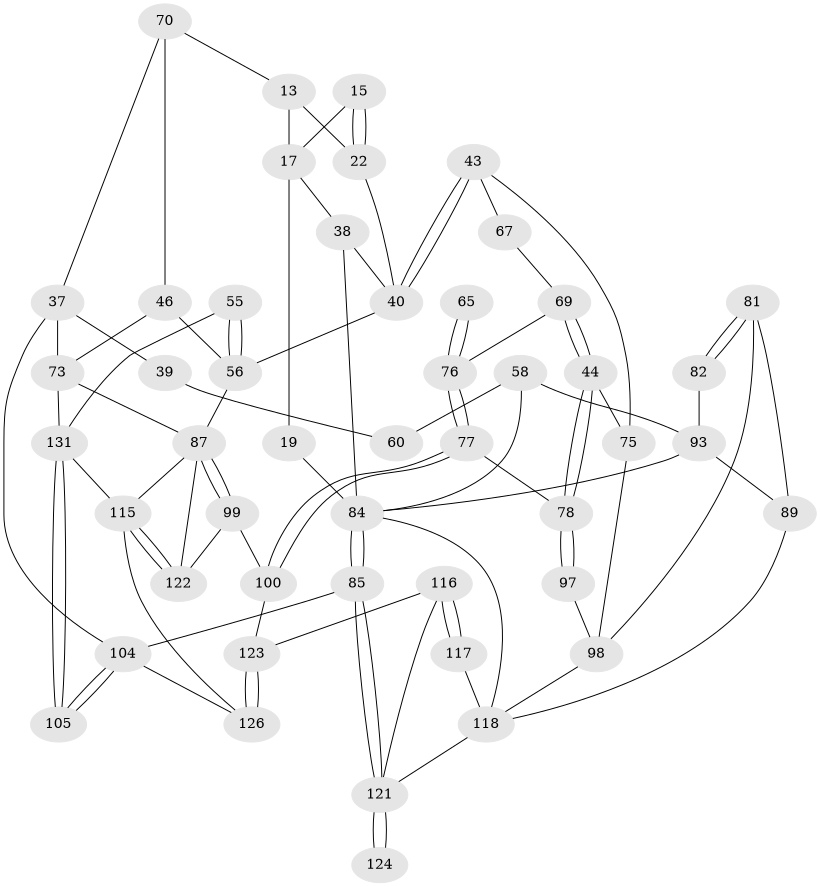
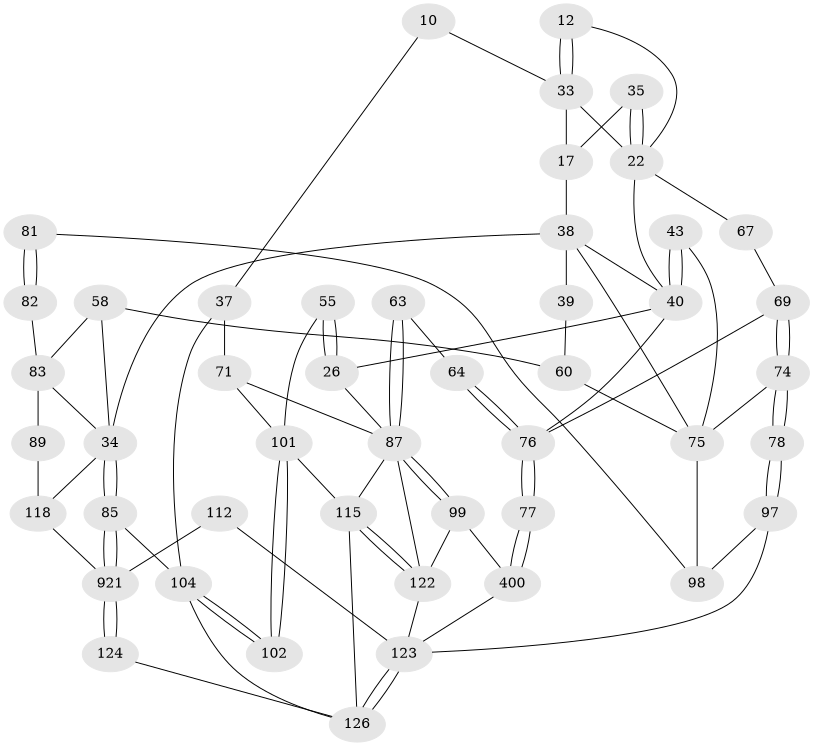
(165, 21) -> (429, 21)
none -> (566, 21)
(289, 92) -> (566, 92)
(359, 92) -> (637, 92)
(489, 197) -> (691, 197)
(165, 303) -> none
none -> (398, 303)
(467, 303) -> (457, 373)
(104, 333) -> (566, 268)
none -> (634, 337)
(58, 373) -> (225, 373)
(235, 373) -> (332, 373)
(591, 373) -> (783, 373)
none -> (610, 380)
none -> (631, 408)
(776, 408) -> none
(60, 443) -> (284, 443)
(289, 443) -> none
(699, 443) -> (38, 373)
(517, 478) -> none
(357, 514) -> (110, 443)
(269, 584) -> (513, 584)
(444, 584) -> (220, 514)
none -> (413, 619)
none -> (625, 634)
(459, 654) -> none
none -> (234, 689)
(542, 689) -> none
(59, 724) -> (274, 654)
(380, 795) -> (110, 584)
